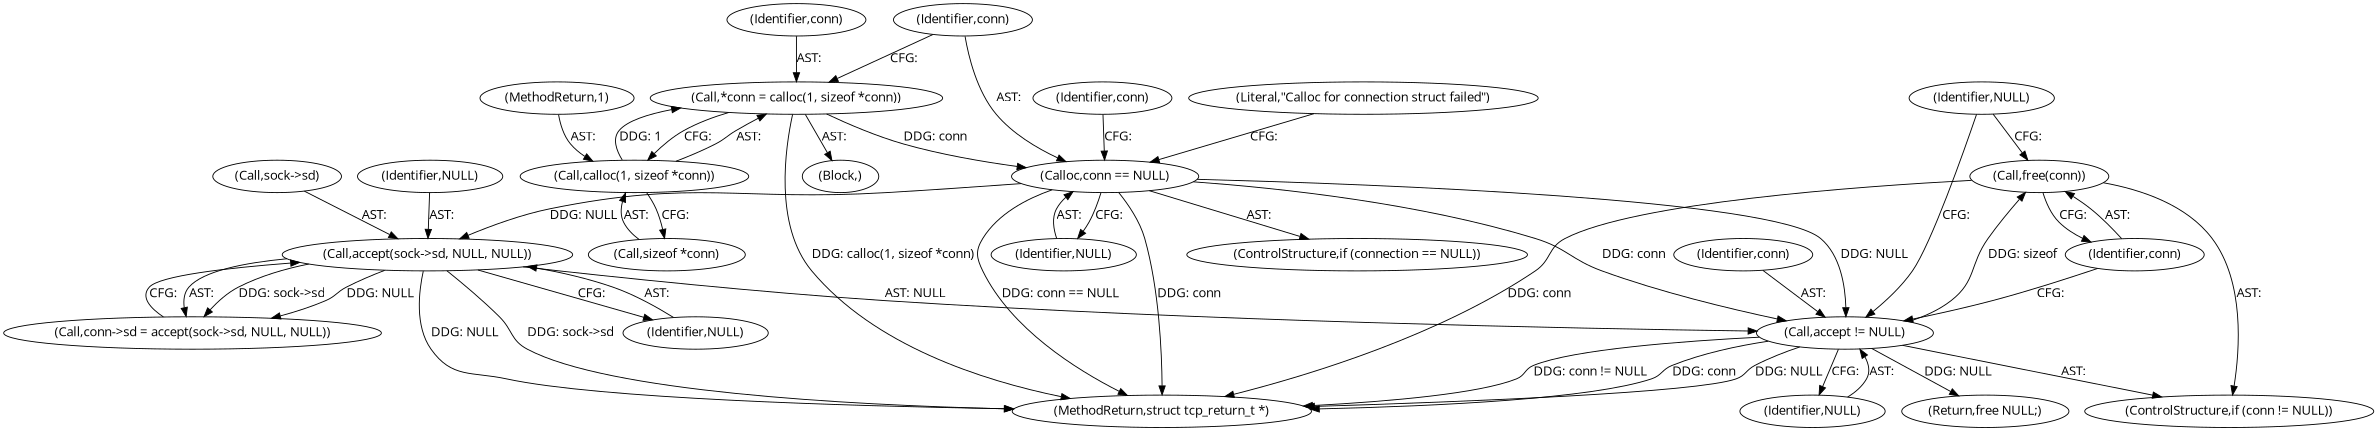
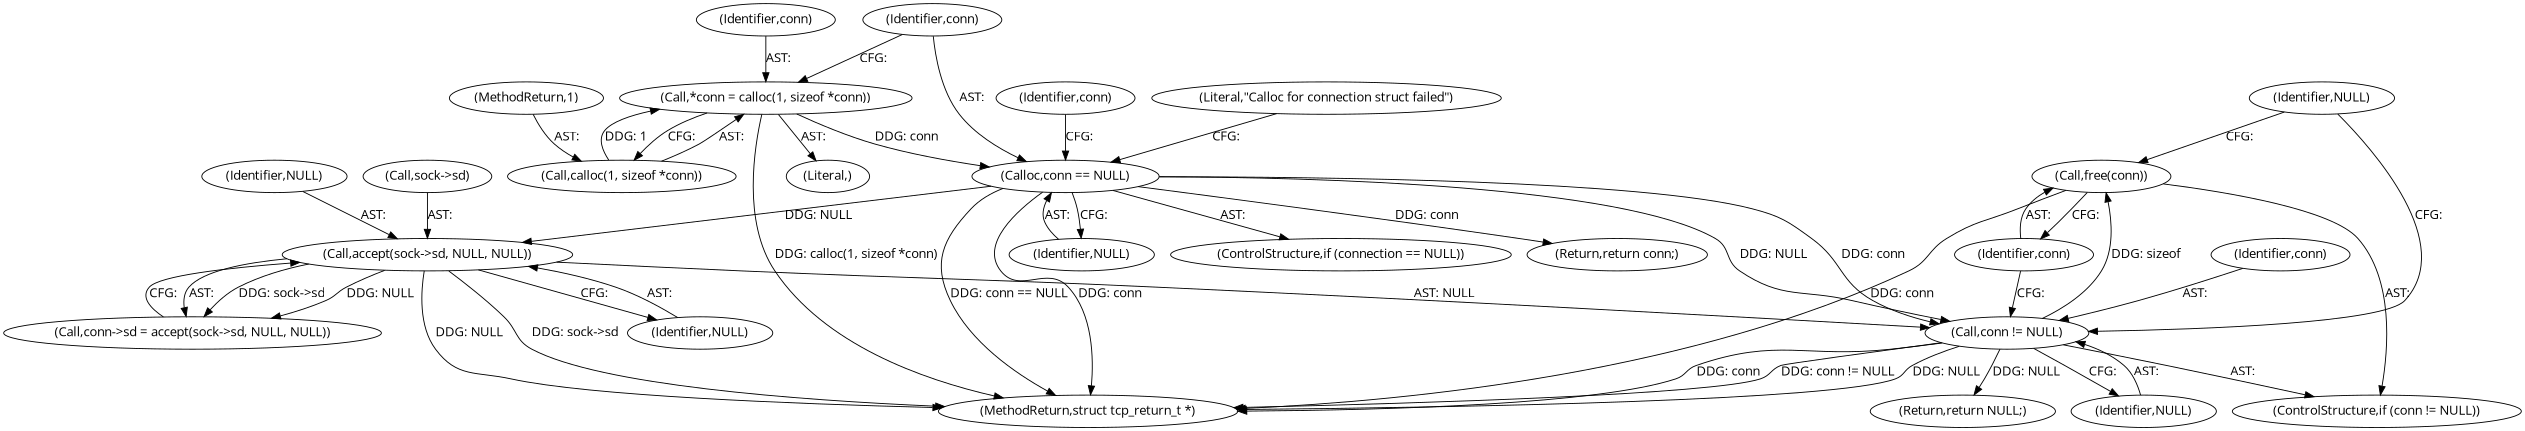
(841, 176) -> (828, 176)
(667, 255) -> none
none -> (1617, 255)
(1845, 333) -> (2007, 333)
(1985, 411) -> (1963, 411)
